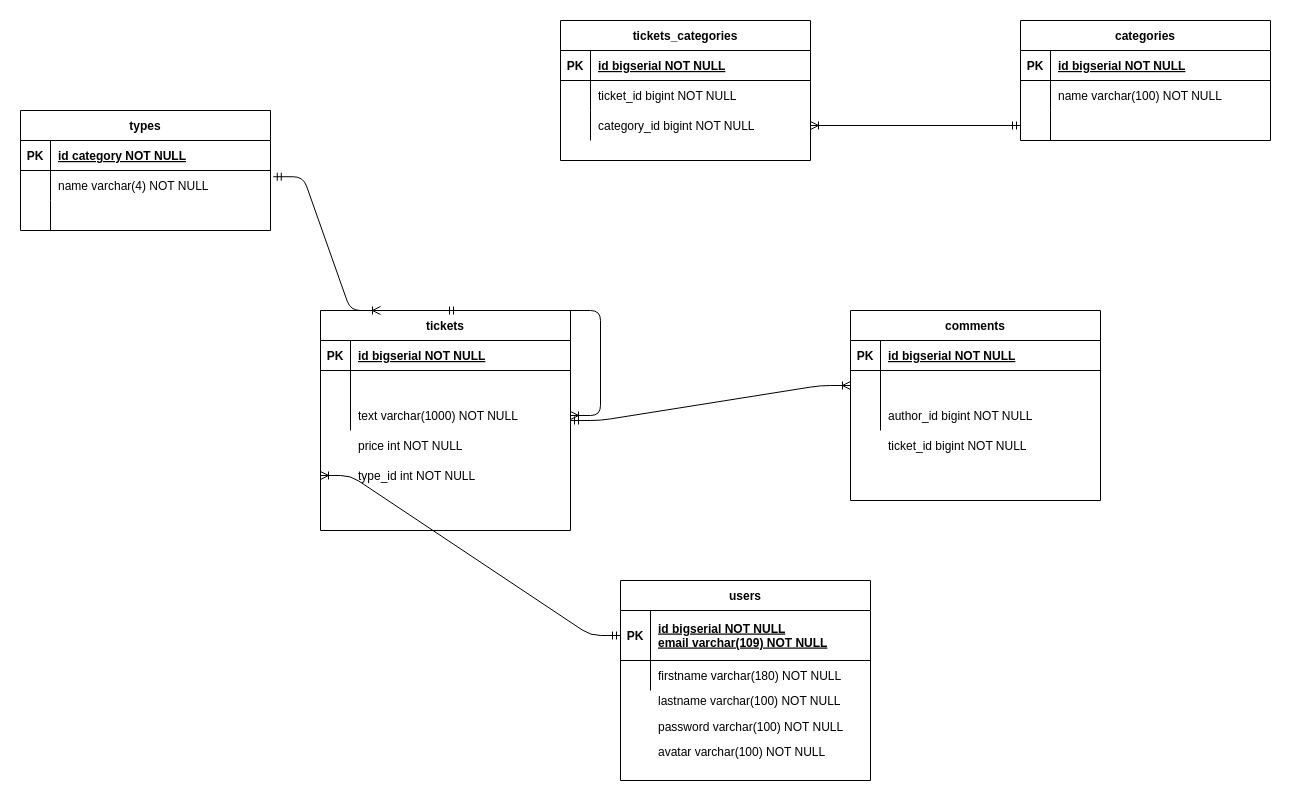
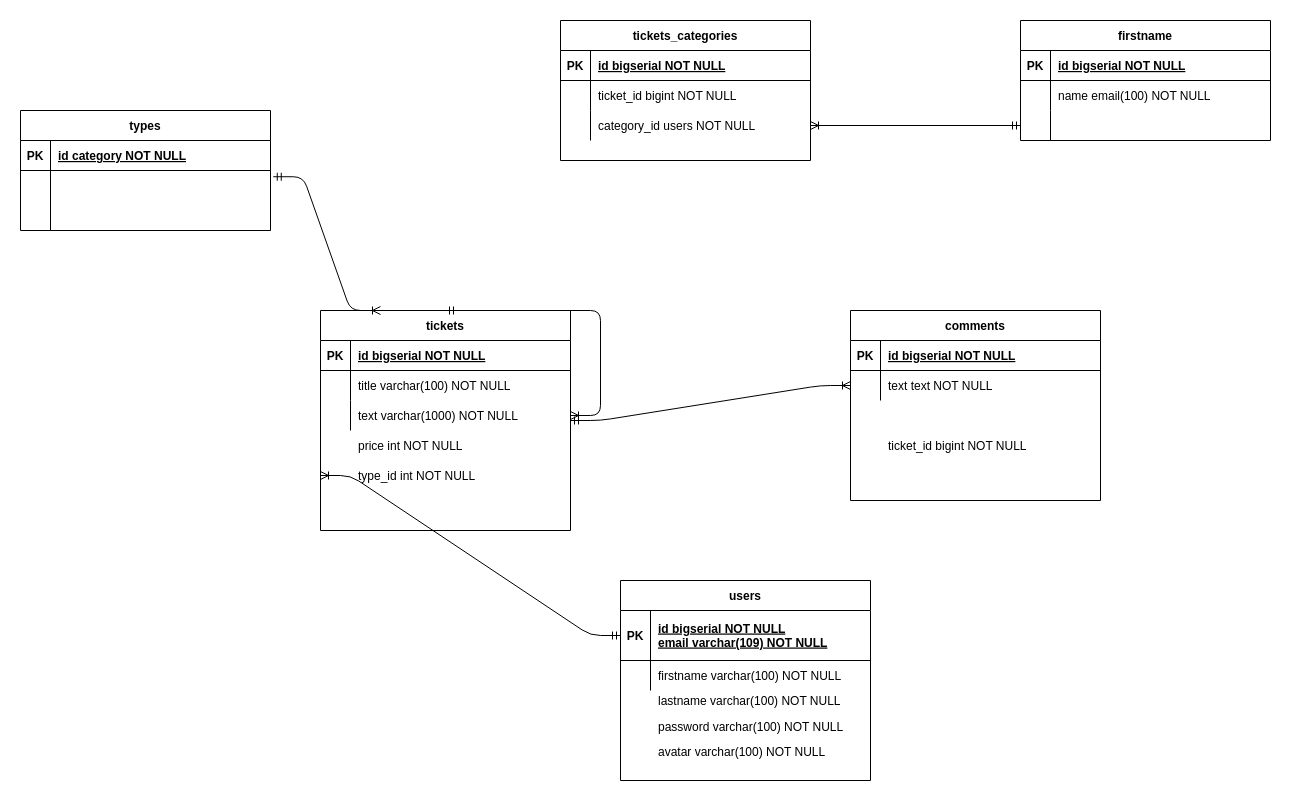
(1145, 36) -> (1145, 36)
(1141, 96) -> (1131, 96)
(679, 126) -> (679, 126)
(161, 186) -> none
none -> (461, 386)
none -> (991, 386)
(991, 416) -> none
(756, 676) -> (756, 676)
